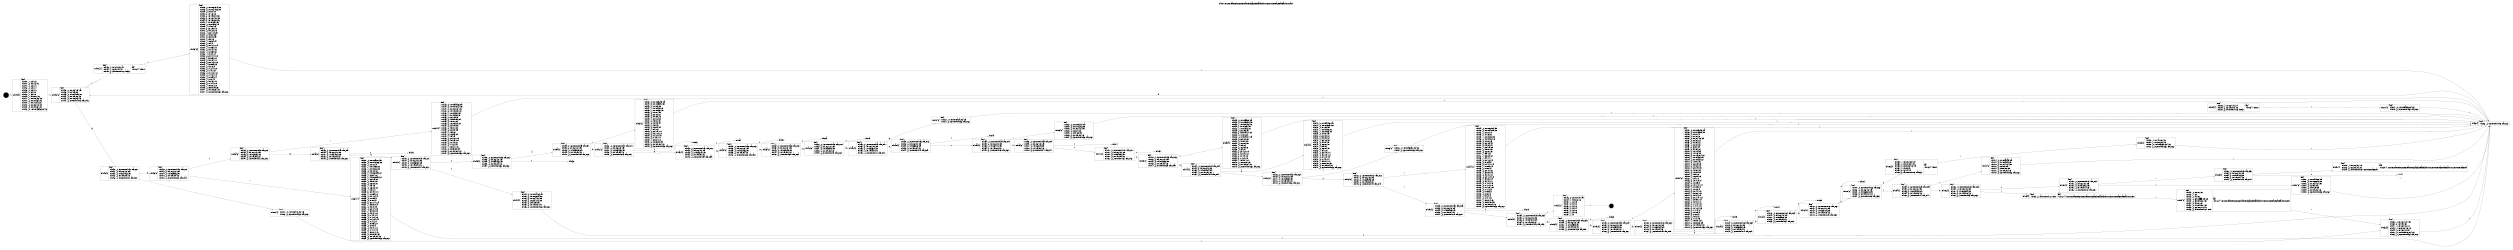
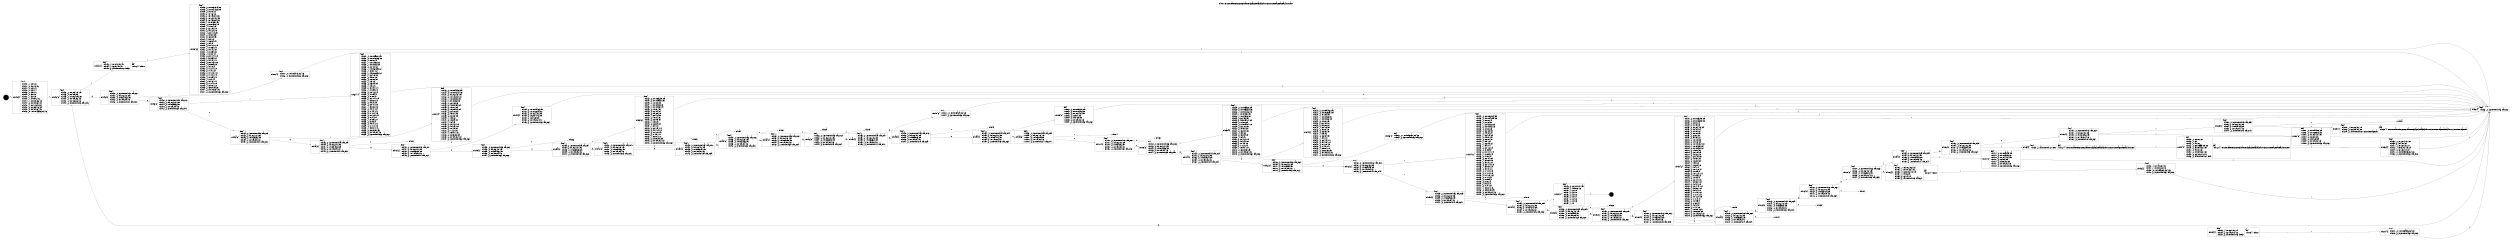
(1335, 242) -> (1400, 53)
